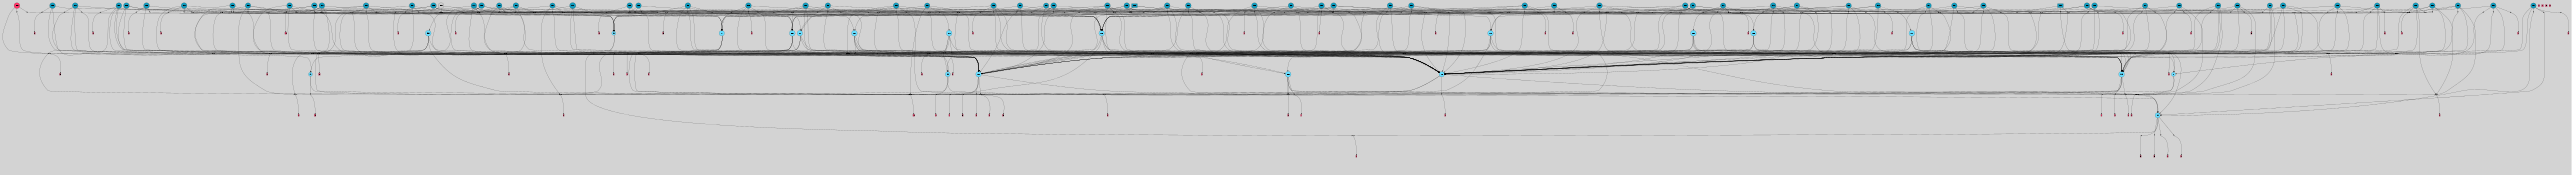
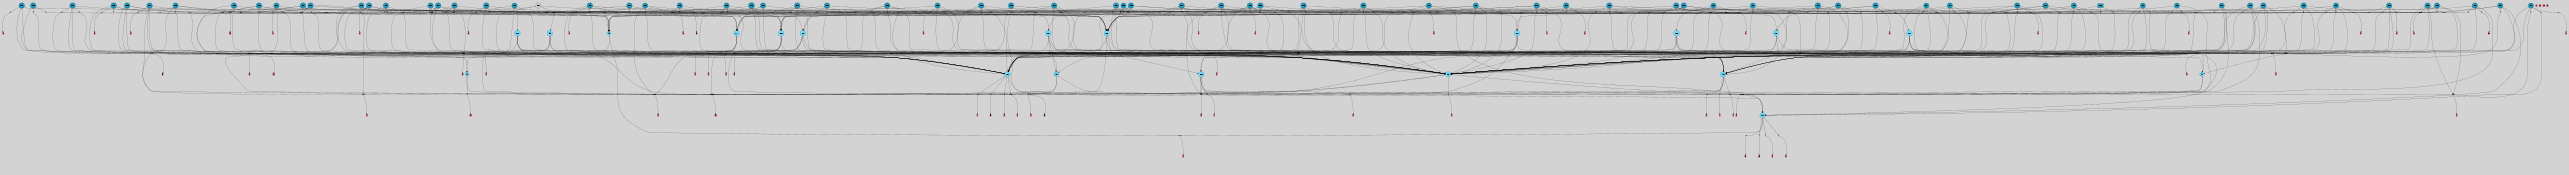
(17, 6) -> (33, 6)
none -> (629, 6)
(1134, 6) -> (1131, 6)
